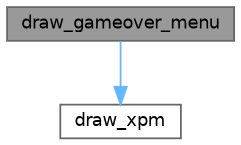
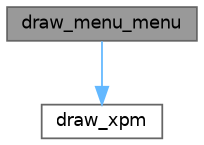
(121, 24) -> (102, 24)
